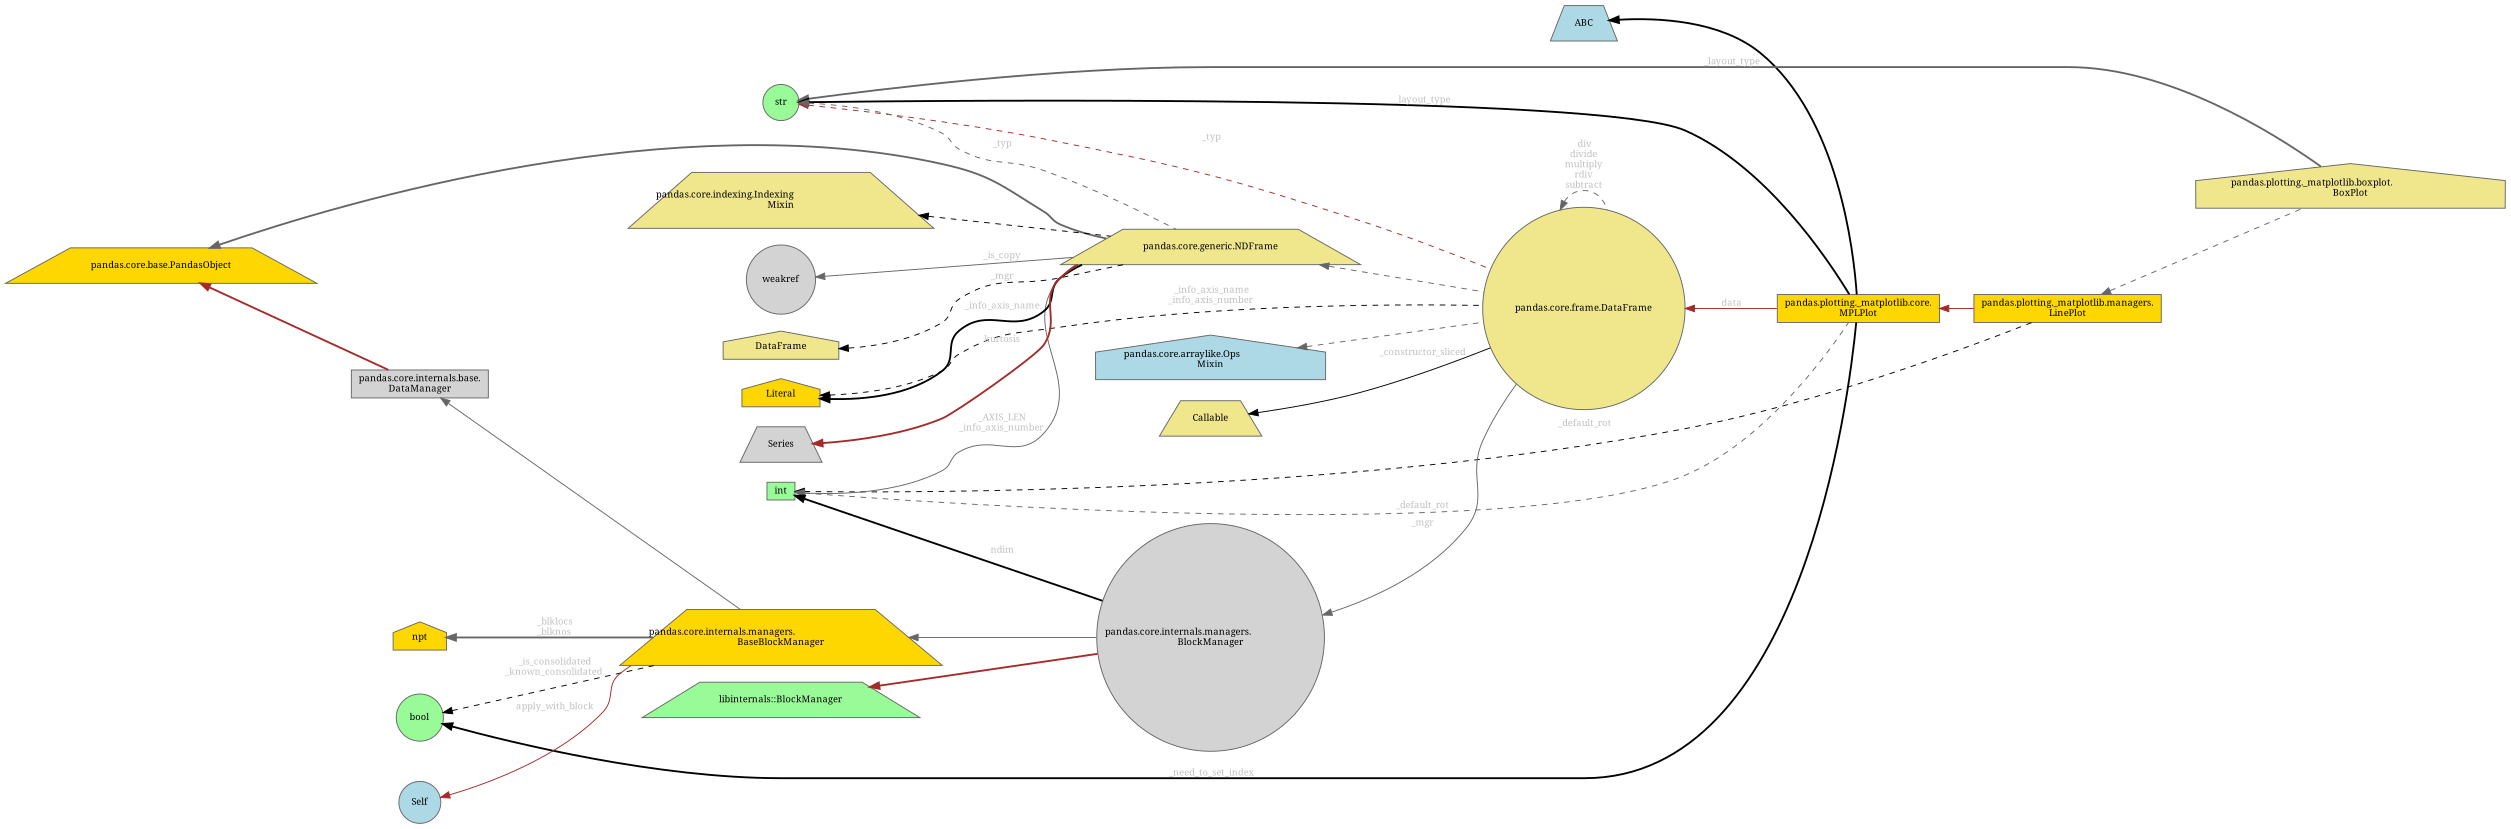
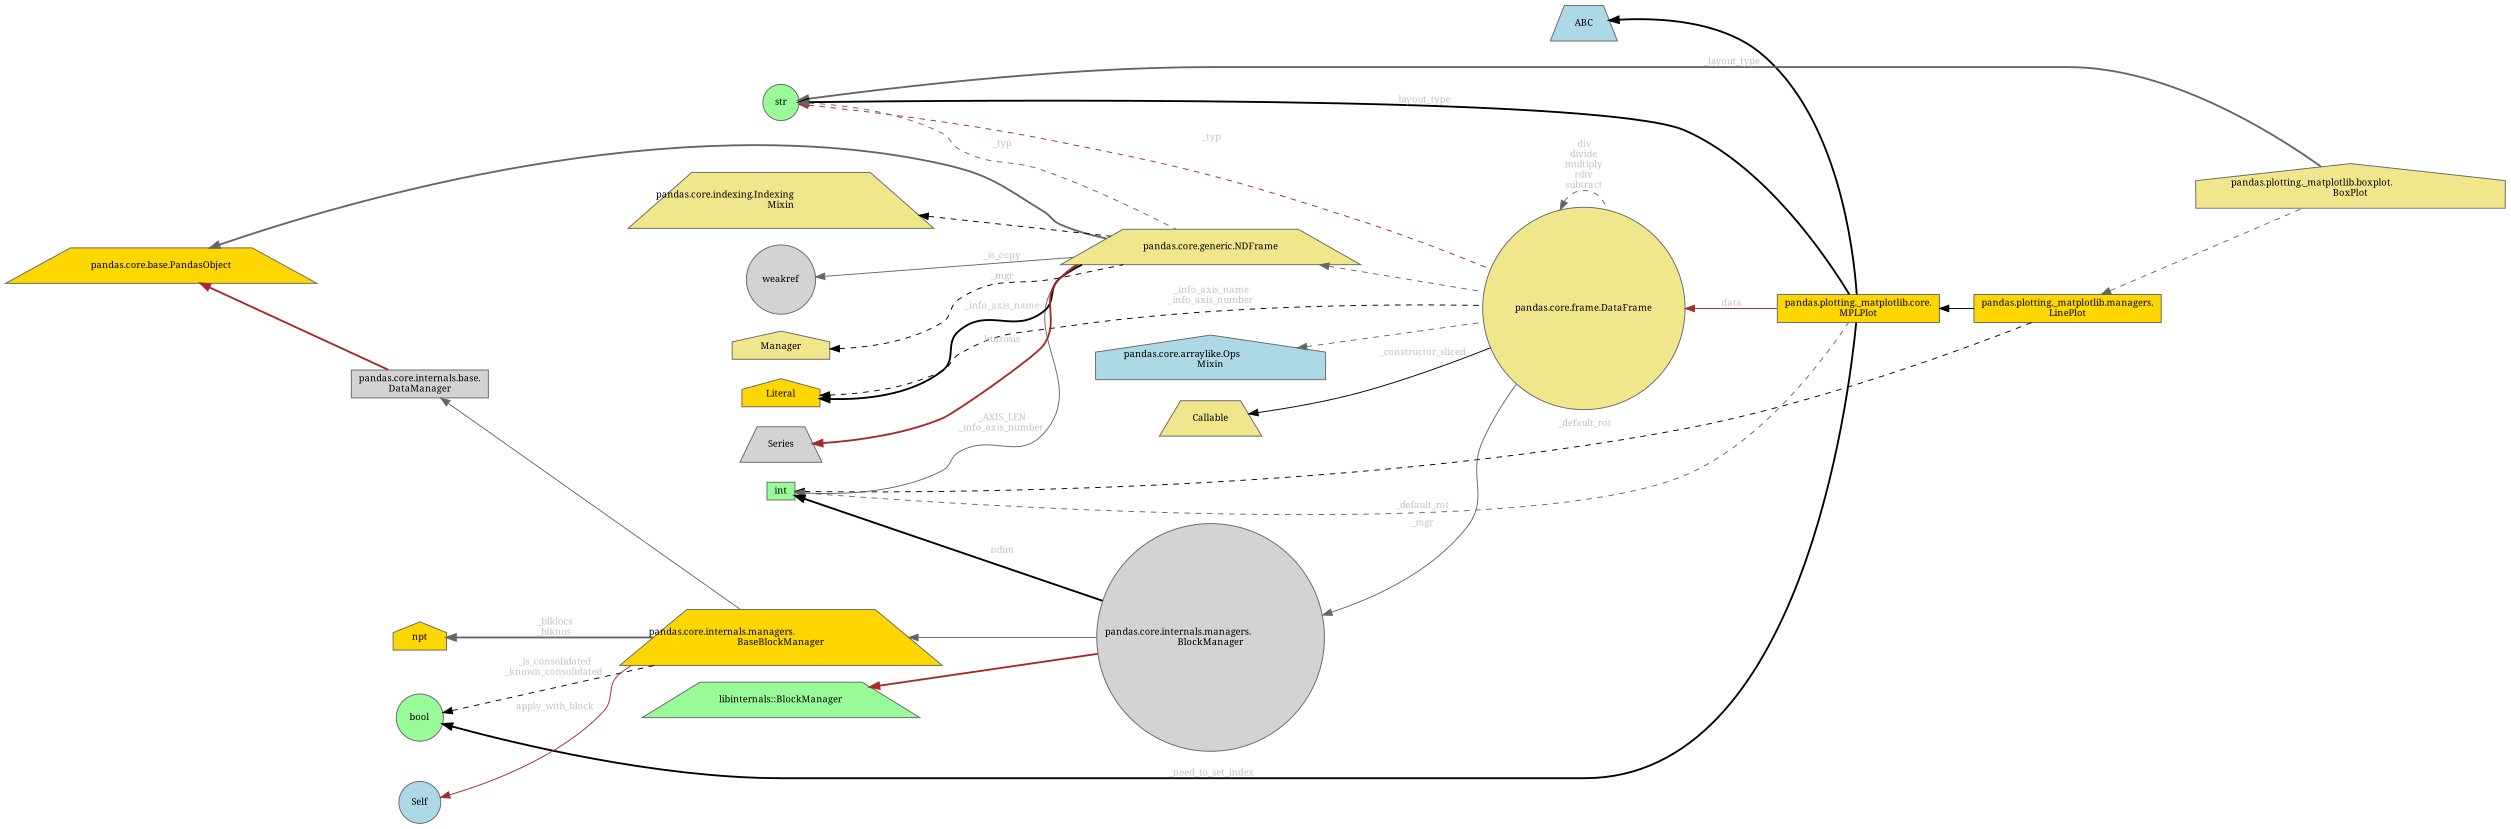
(1961, 308) -> (1961, 308)
(781, 347) -> (781, 347)
